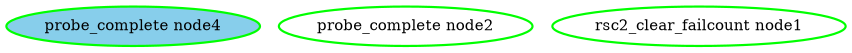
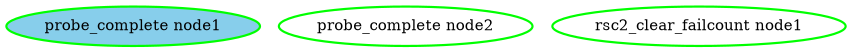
(133, 26) -> (133, 26)
